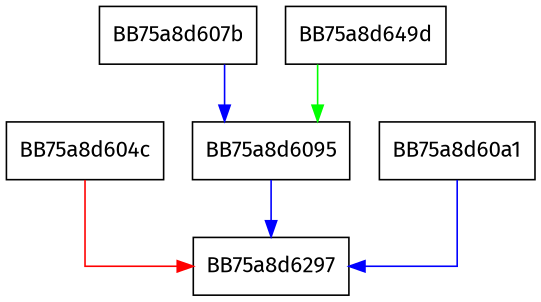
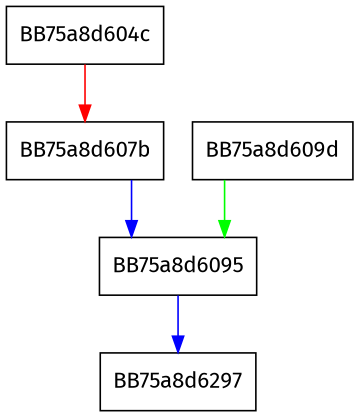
(366, 35) -> (273, 151)
(457, 151) -> none
(88, 266) -> (85, 85)
